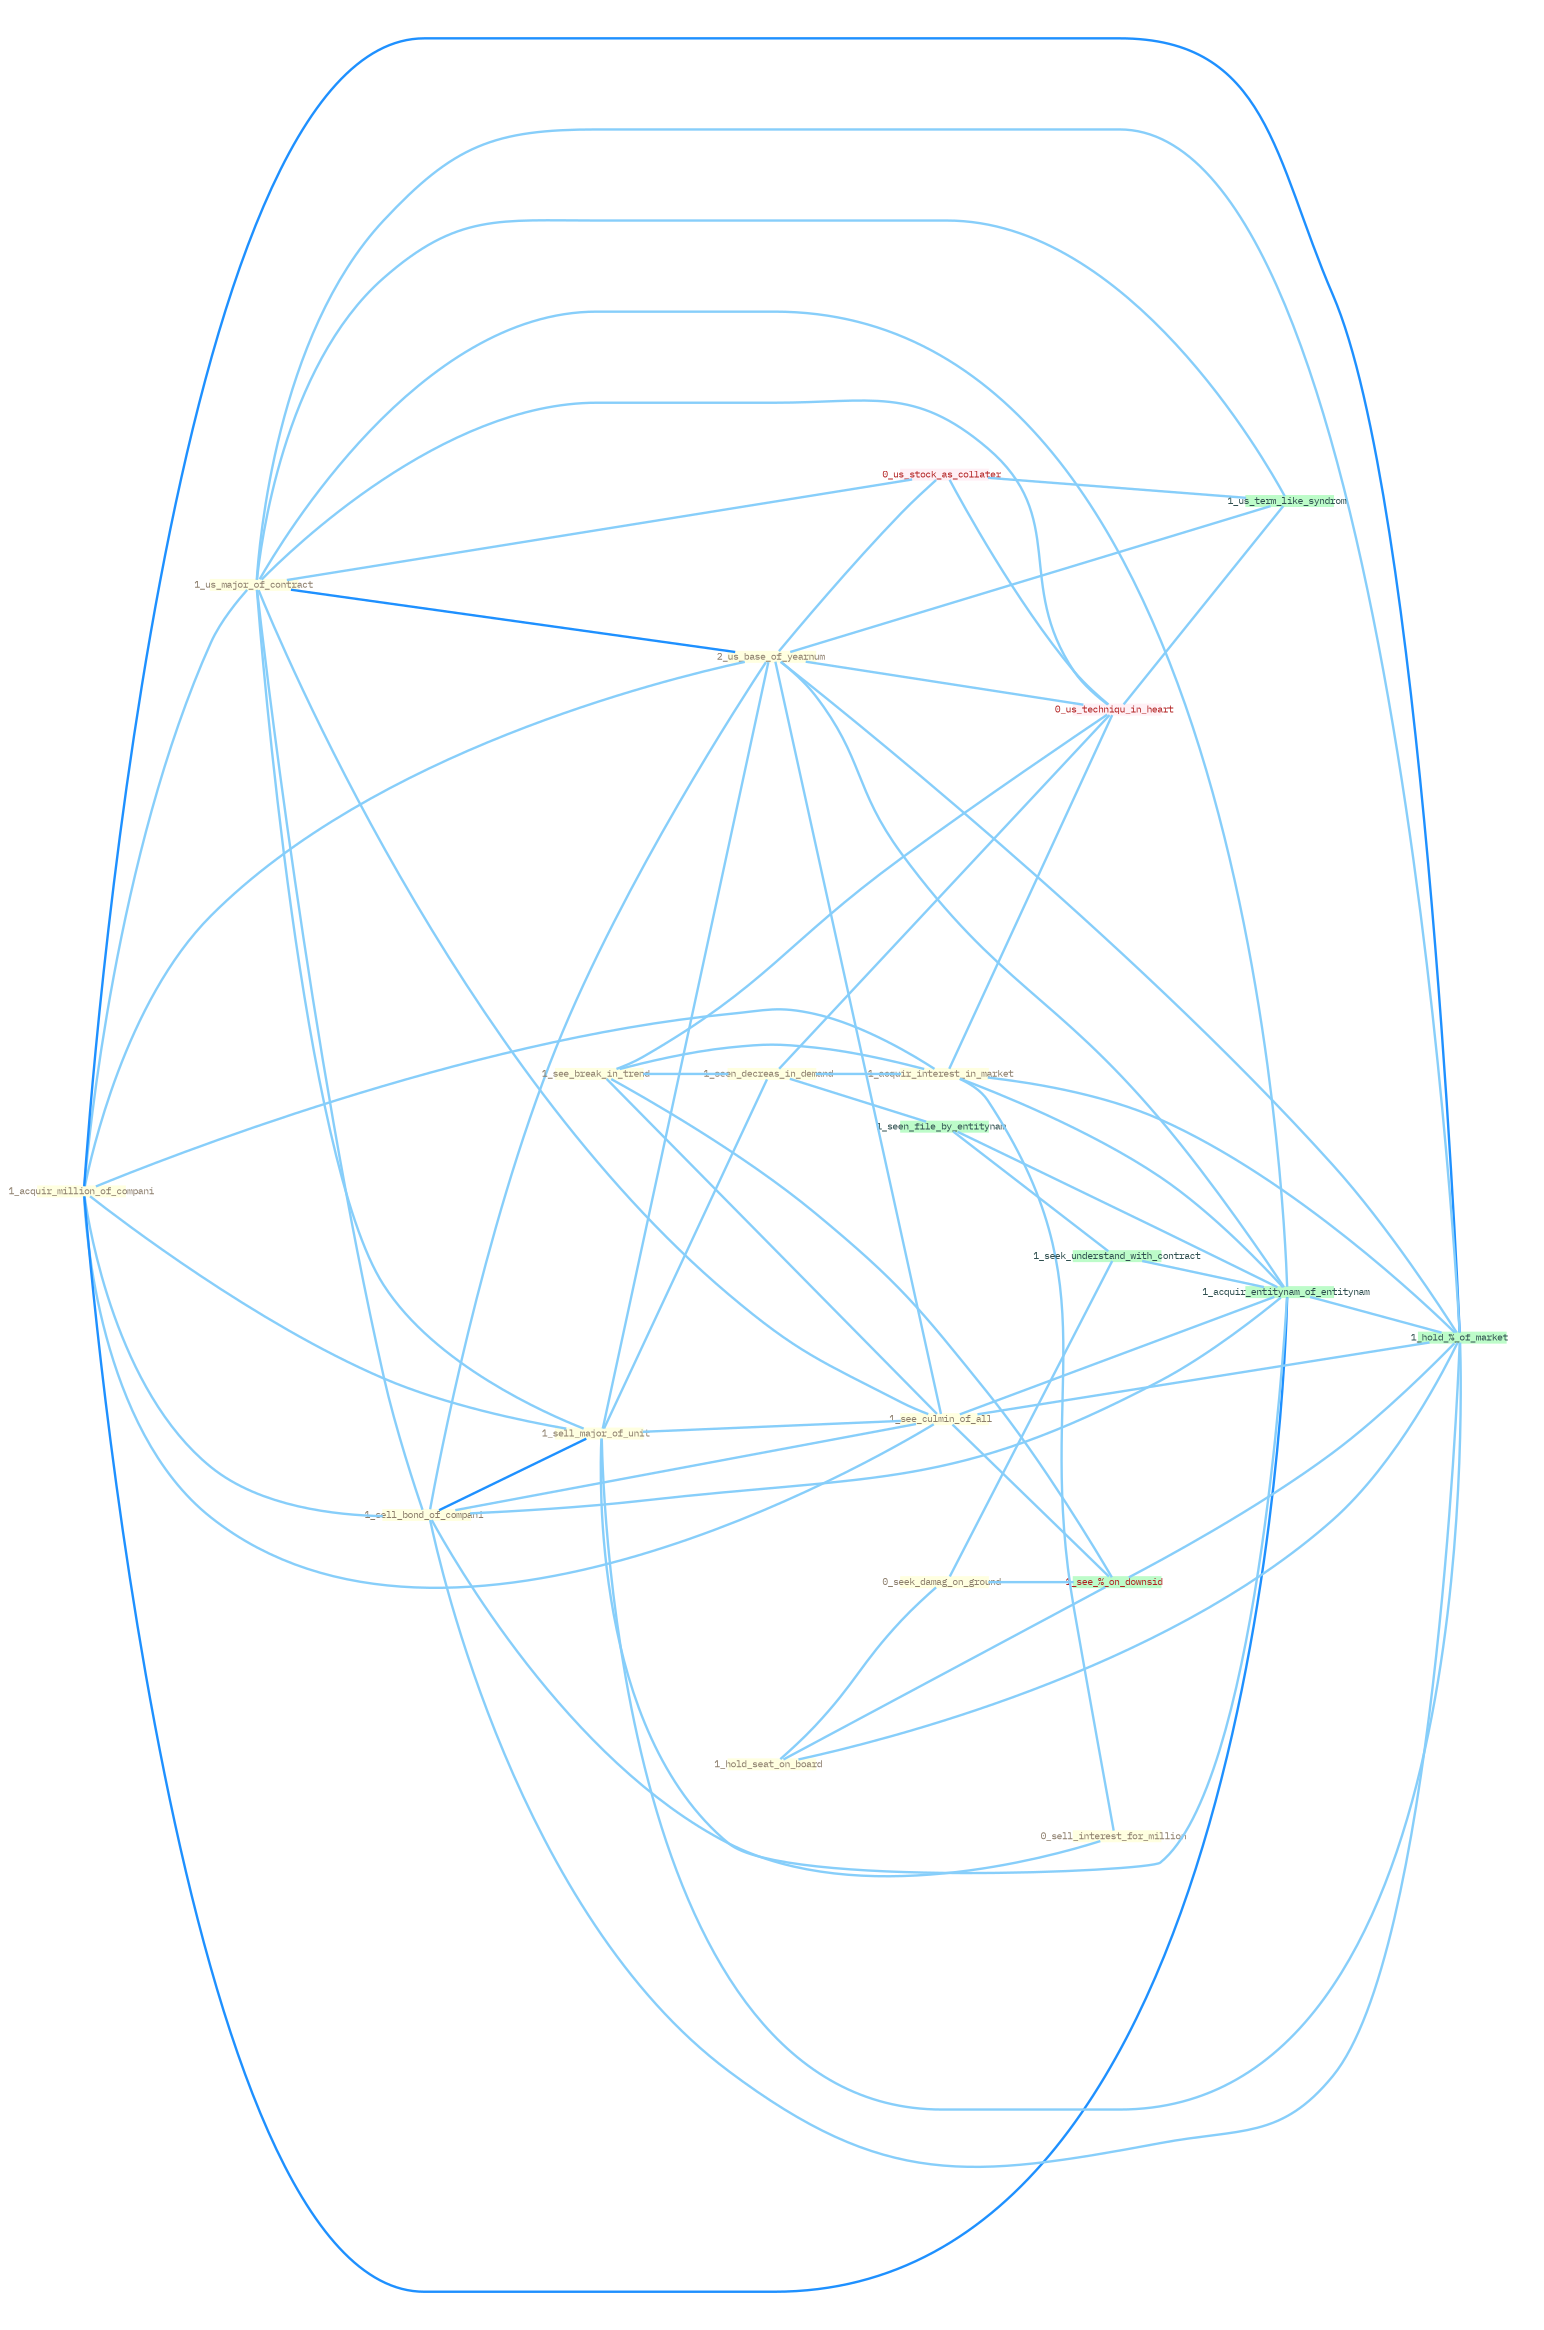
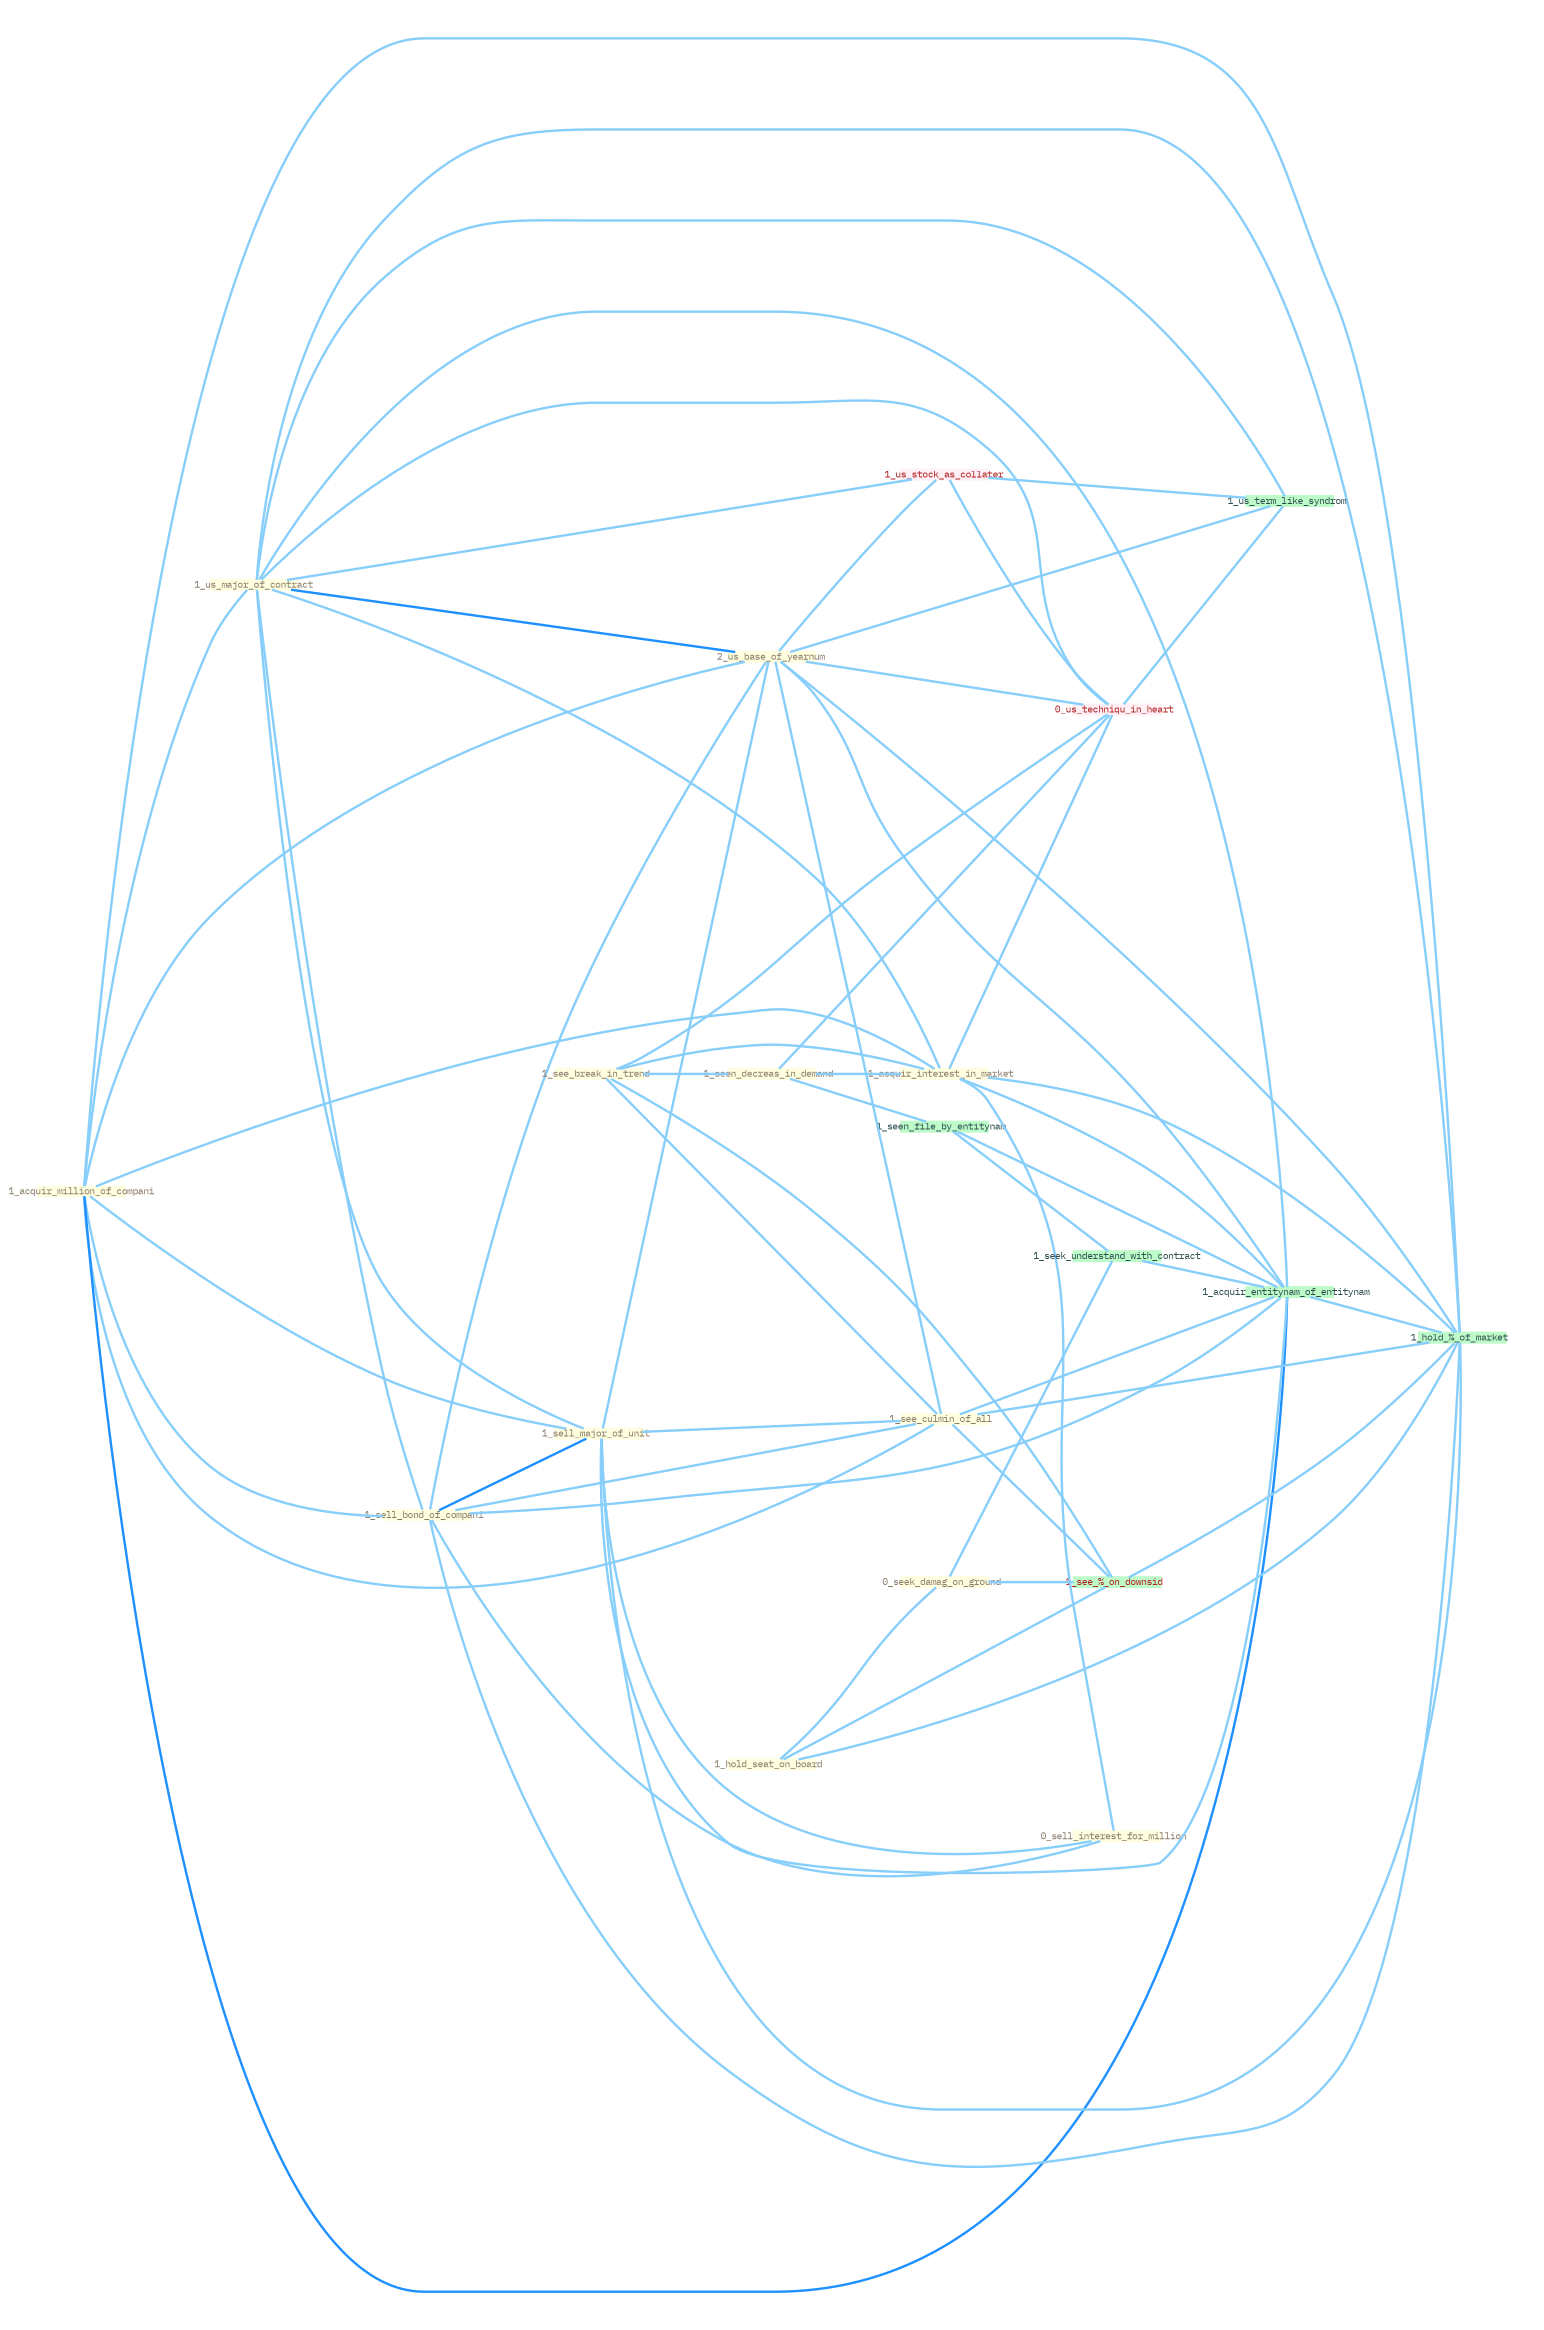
(857, 38) -> (857, 38)
(945, 475) -> (945, 475)
(522, 1064) -> (658, 763)
(677, 1271) -> (726, 1788)
